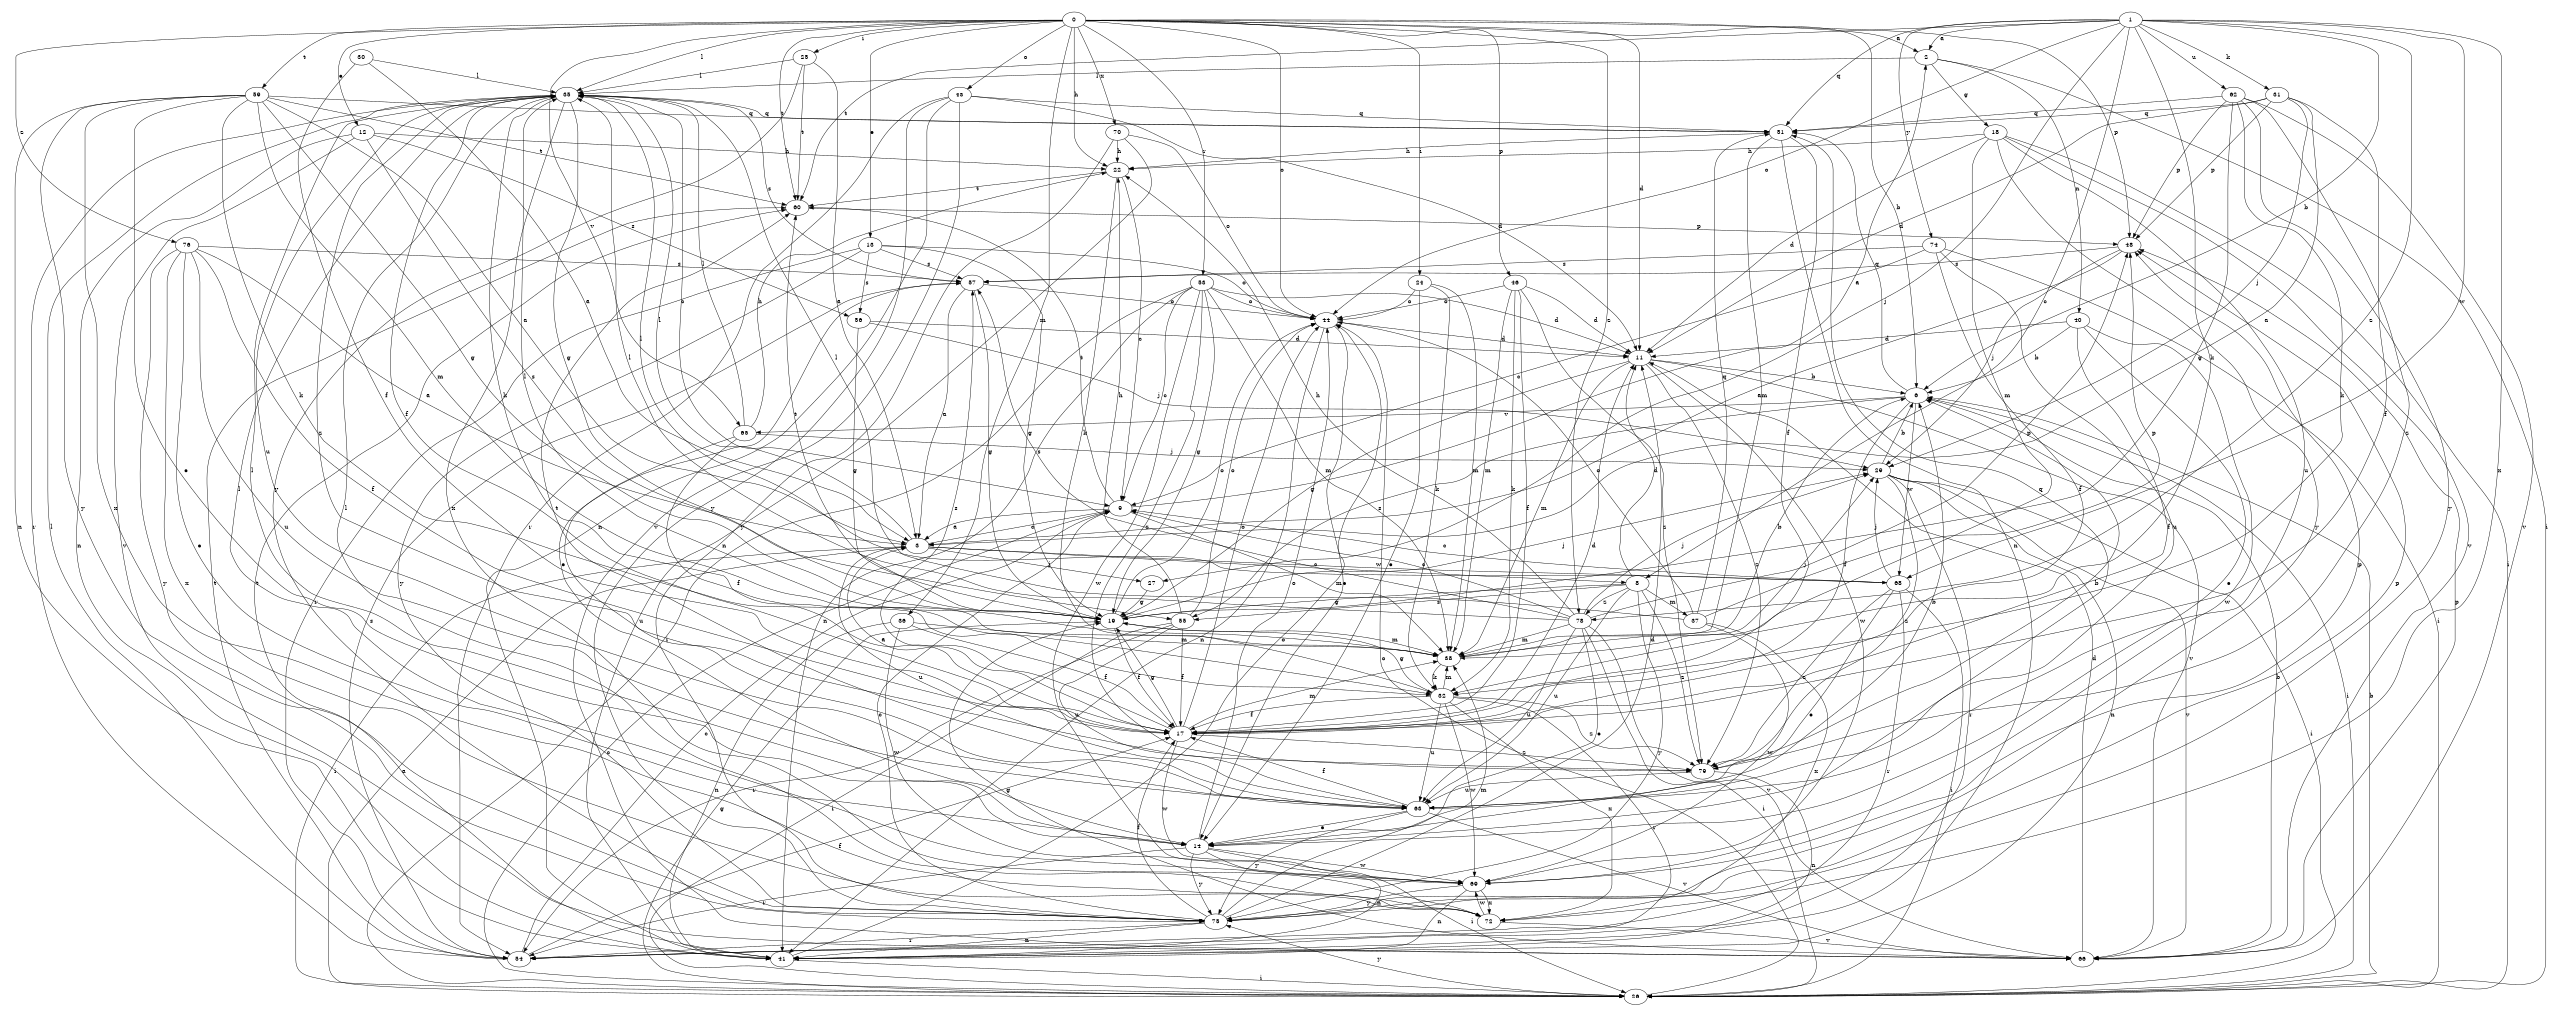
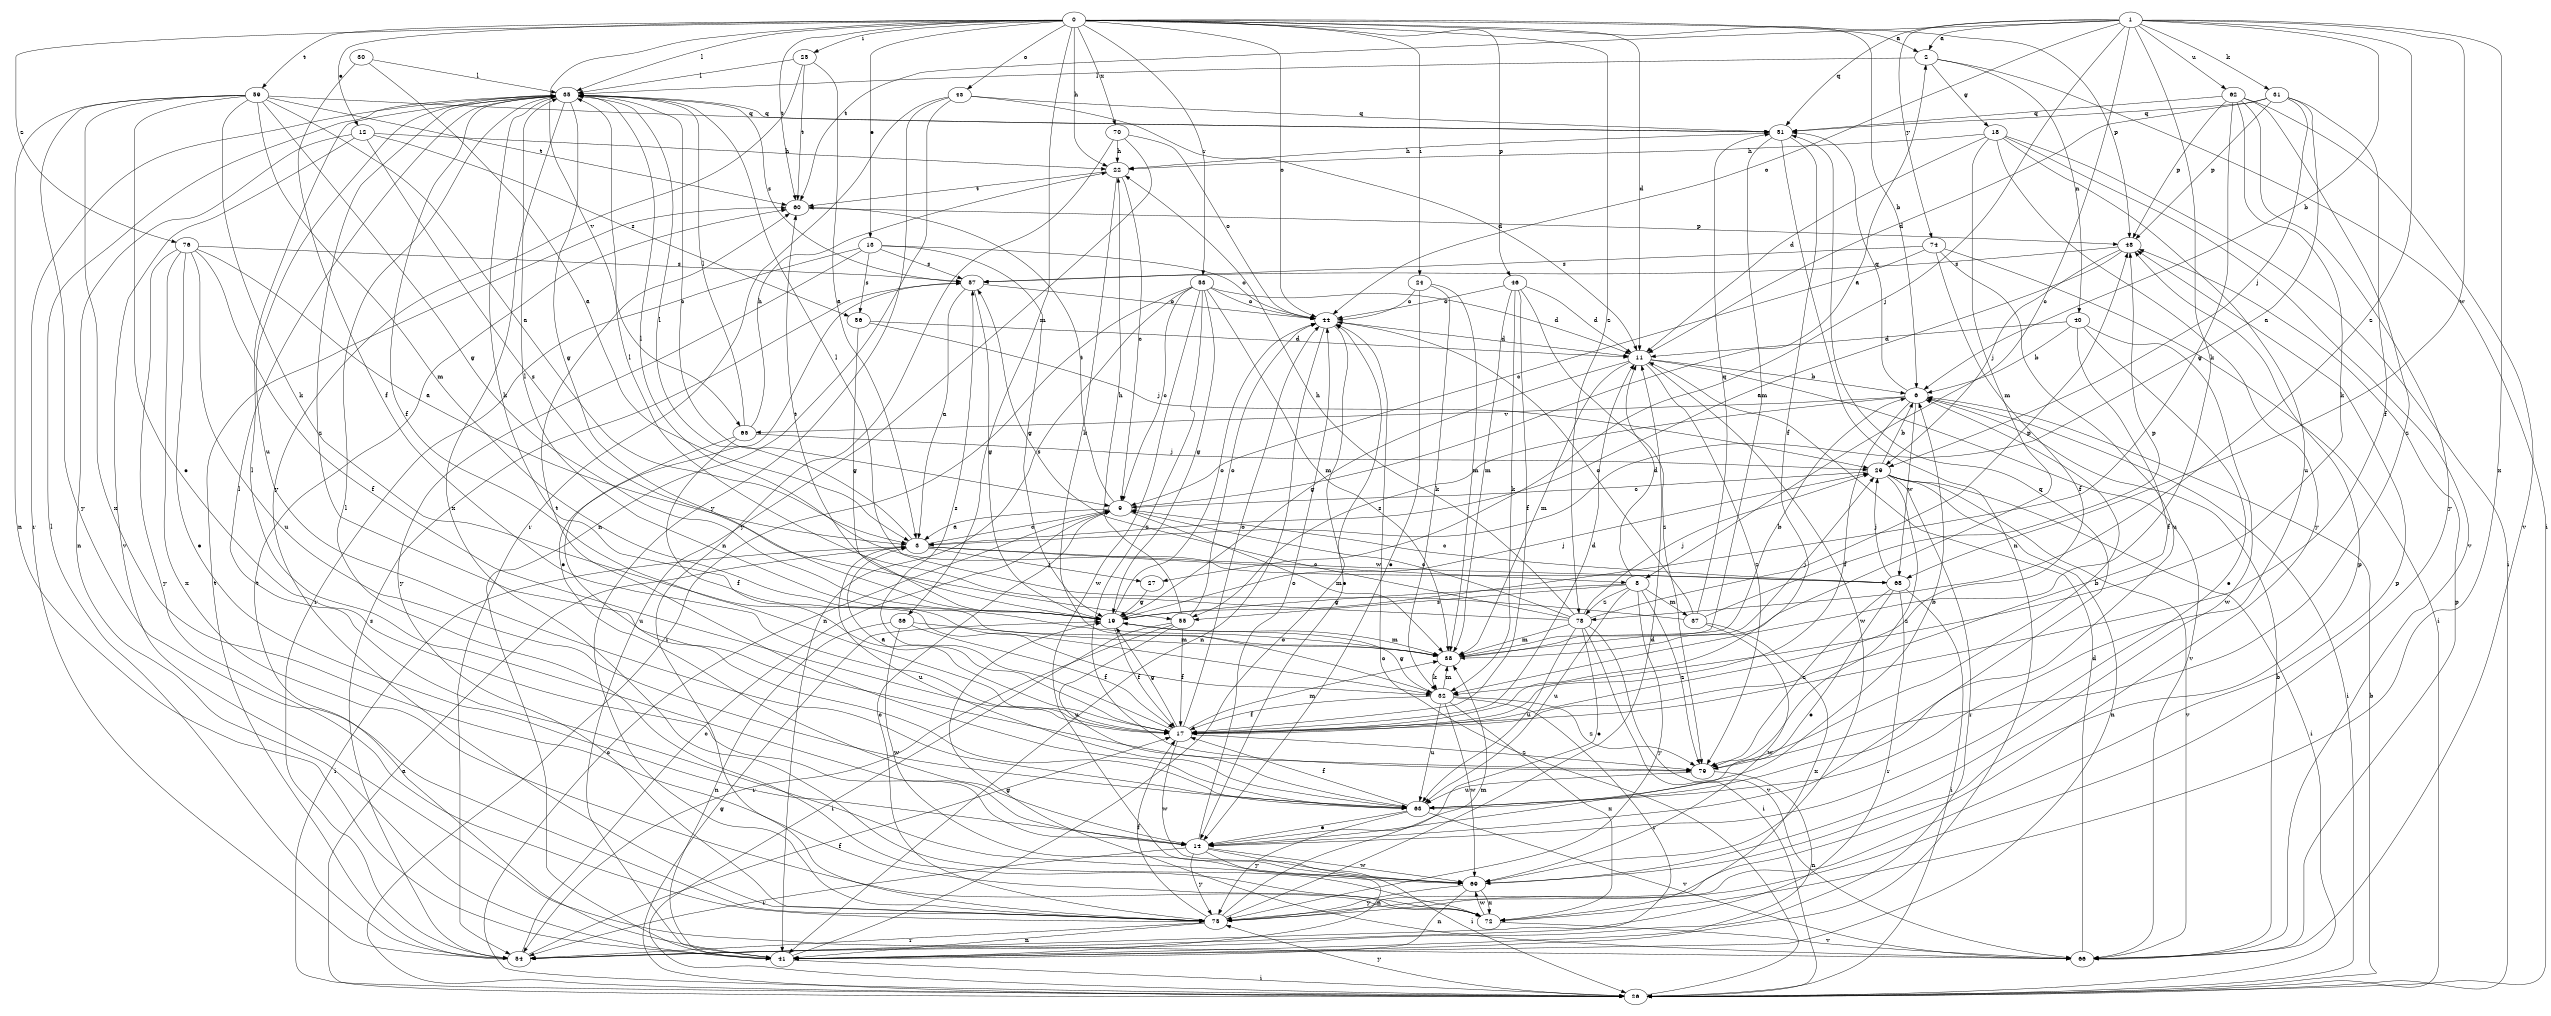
none -> (1484, 494)
(876, 931) -> none
